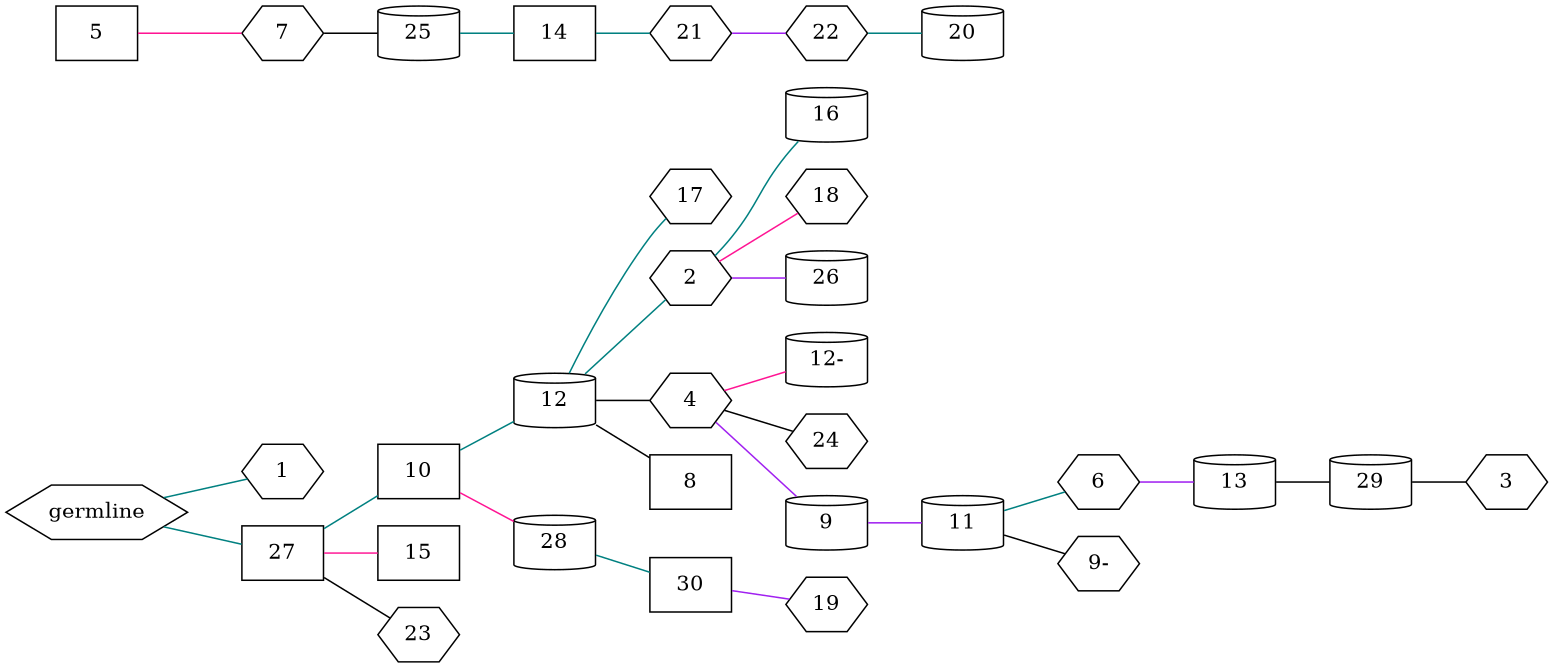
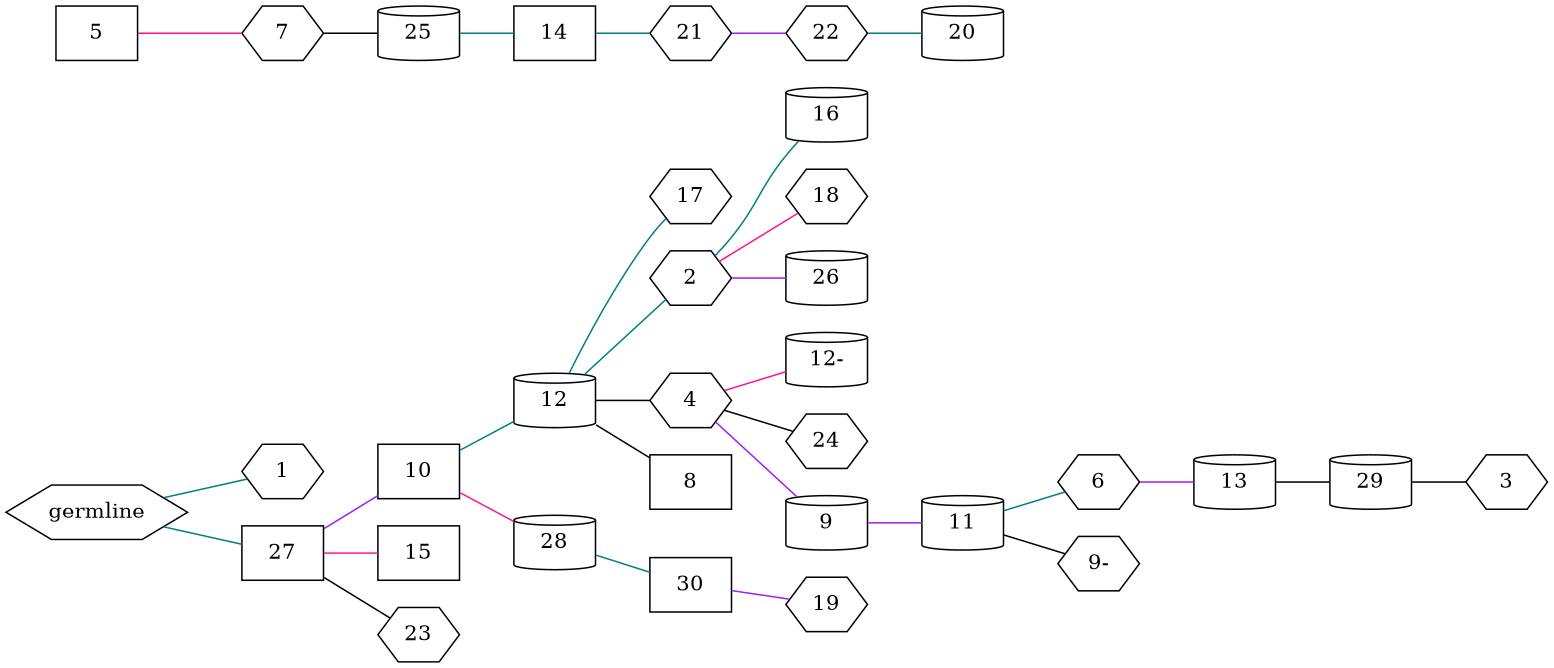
(351, 512) -> (351, 512)
